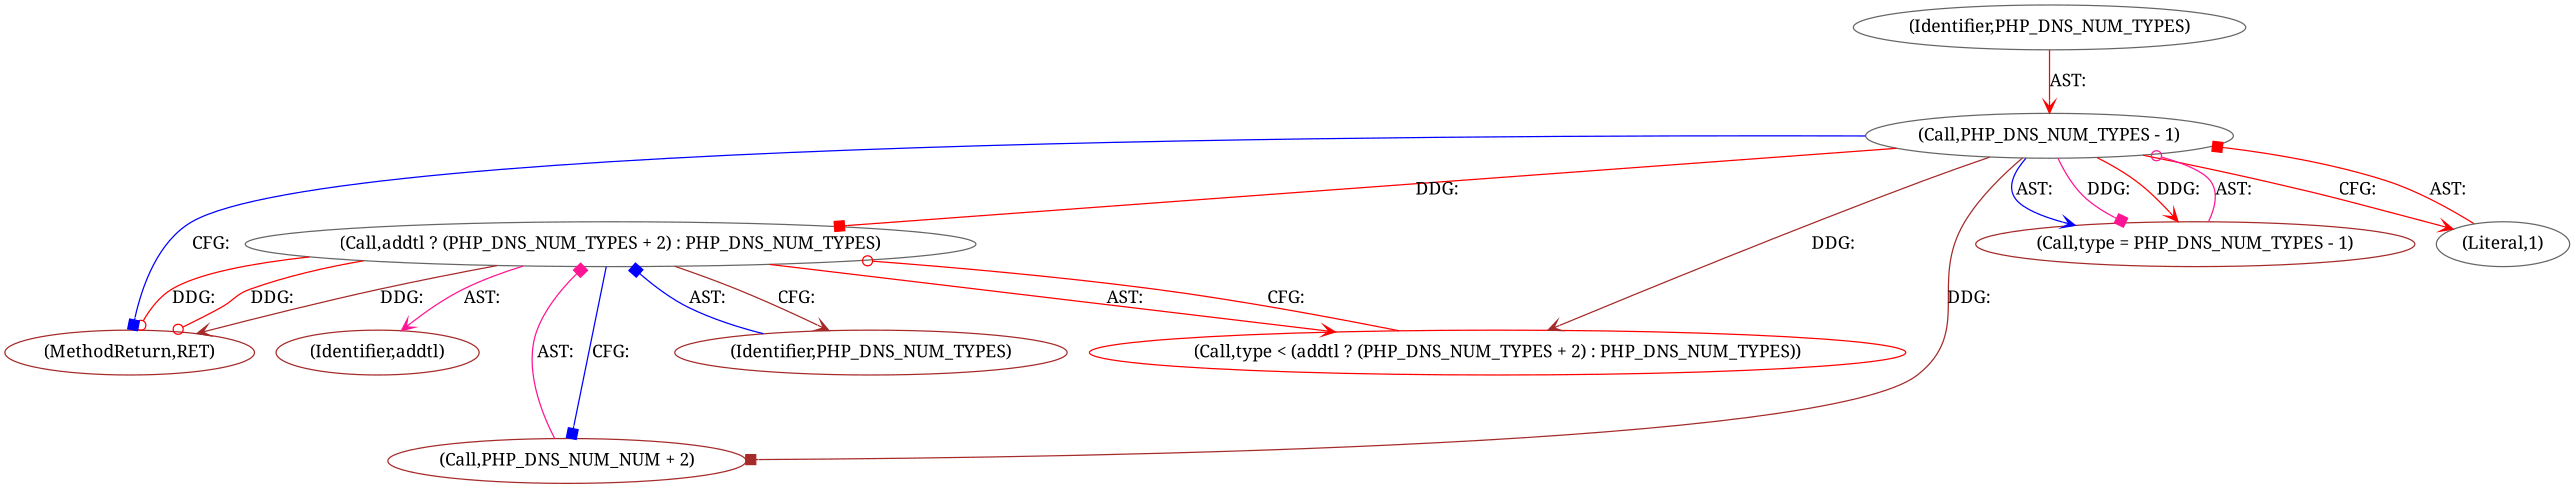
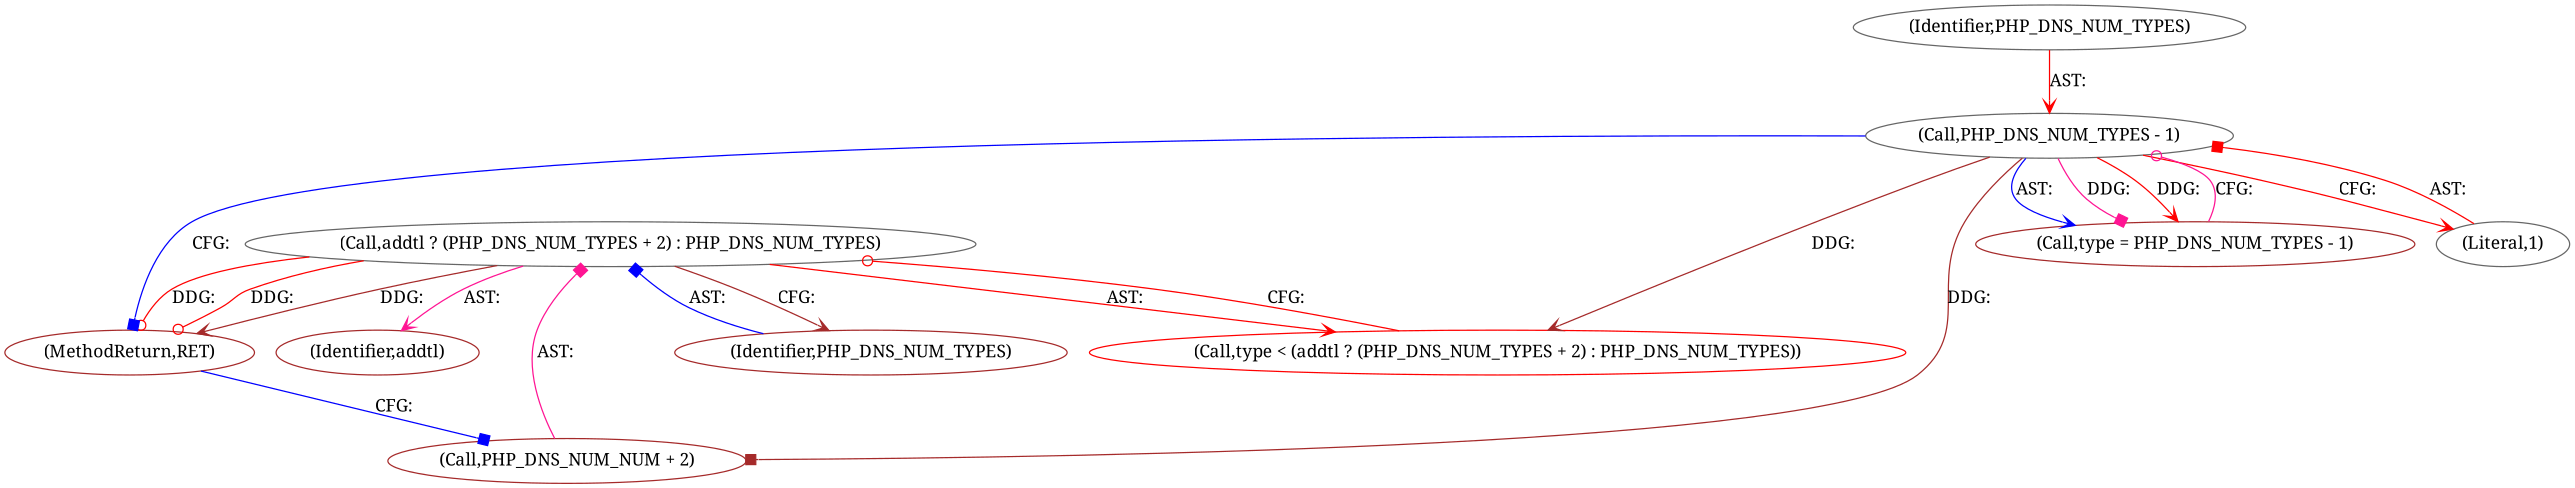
(1372, 187) -> none
(2236, 190) -> (2236, 190)
(590, 346) -> (339, 404)
